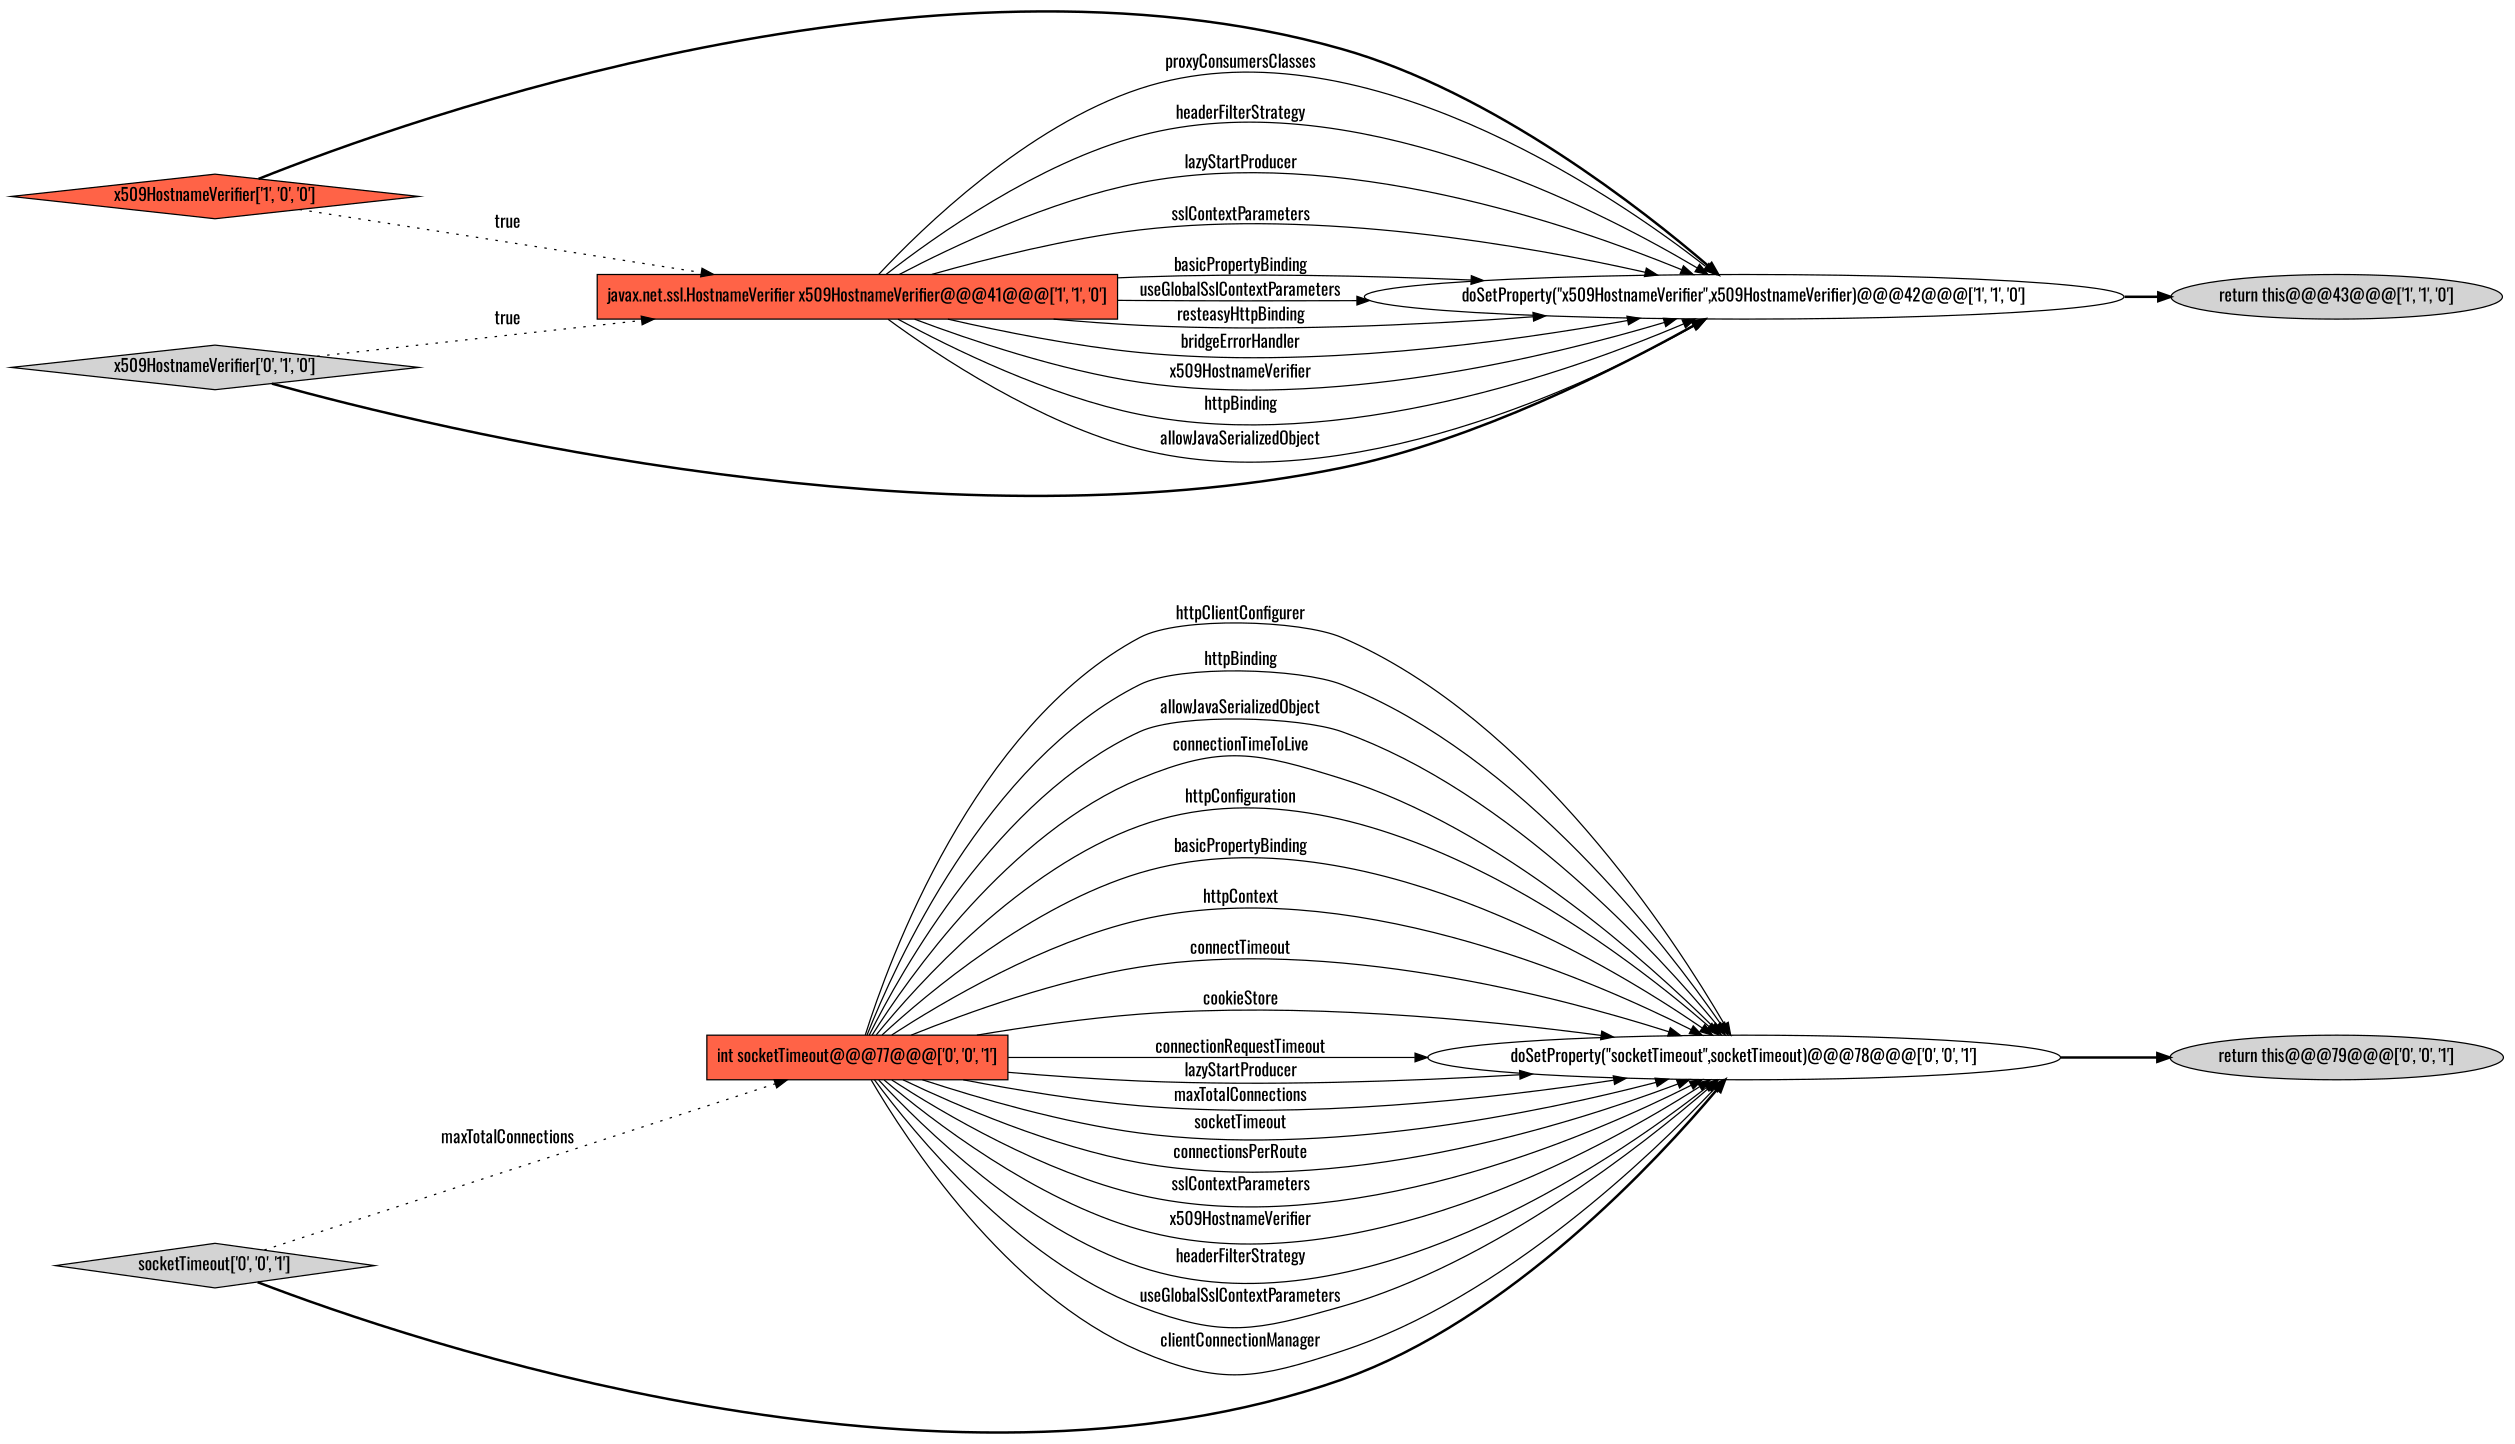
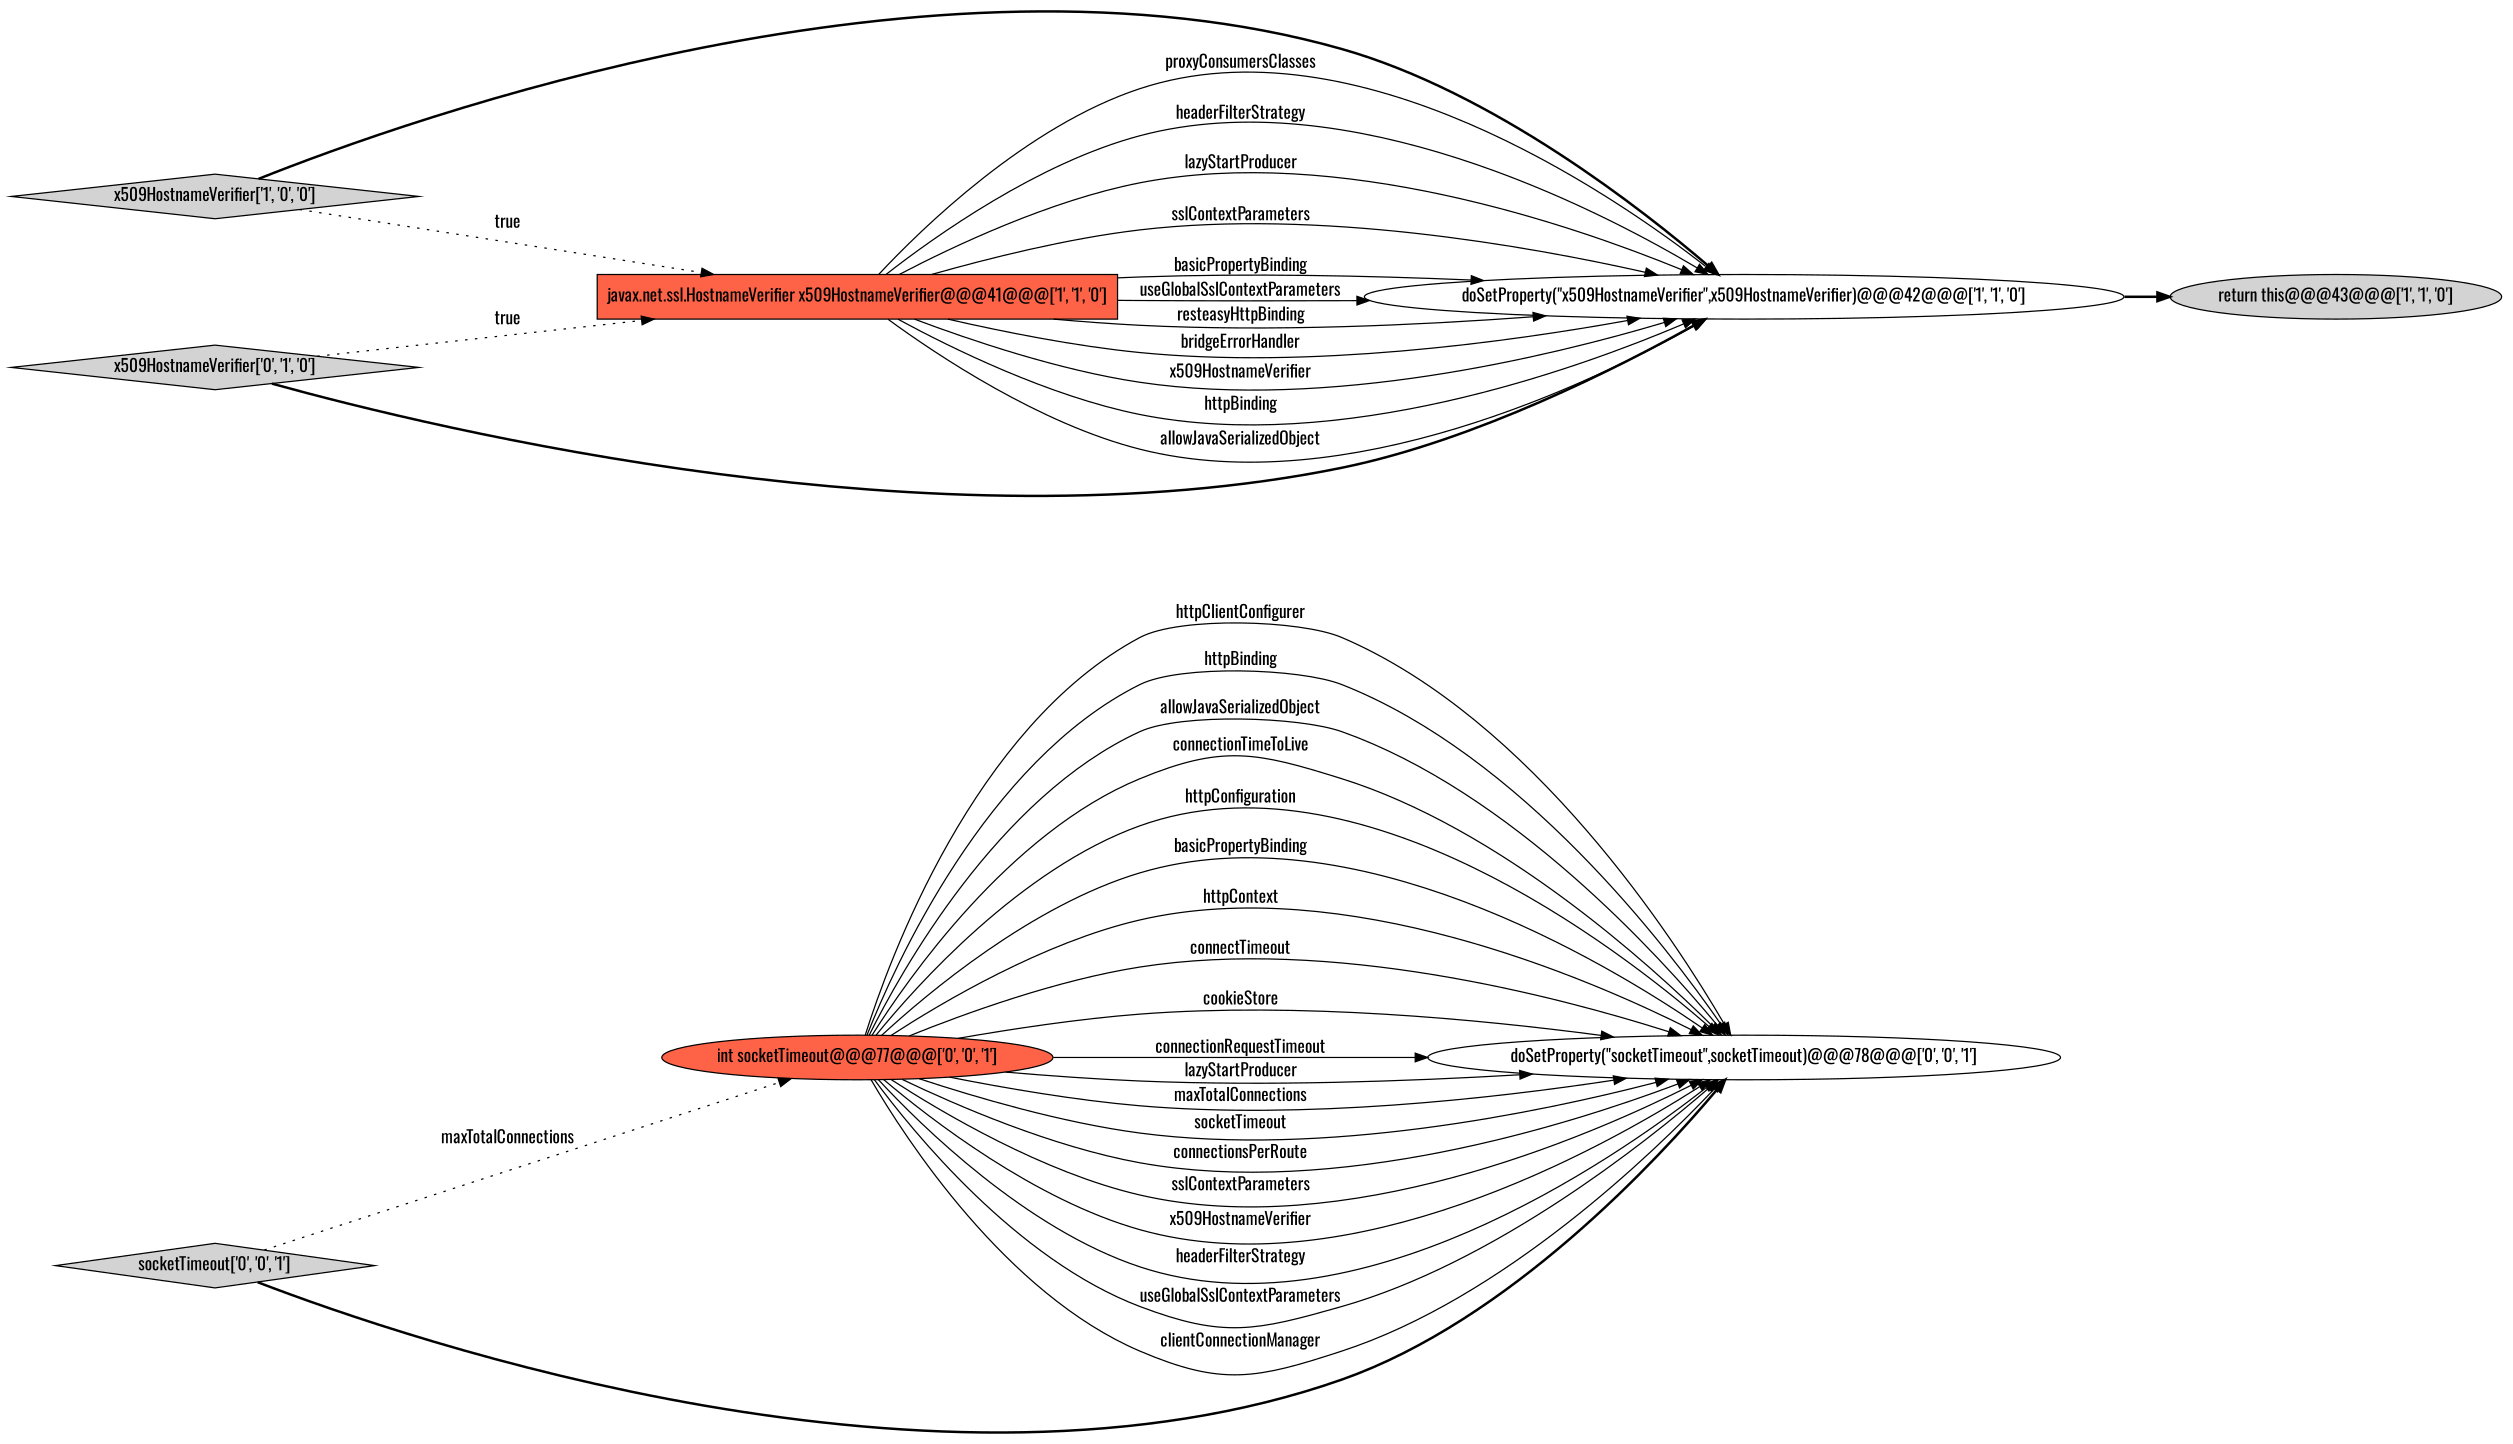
(215, 196) -> (215, 196)
(857, 1057) -> (857, 1057)
(2337, 1057) -> none
